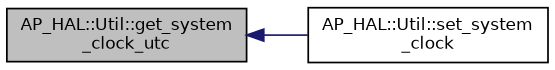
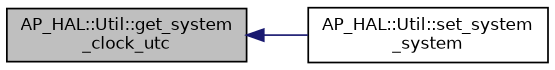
(428, 35) -> (428, 35)
